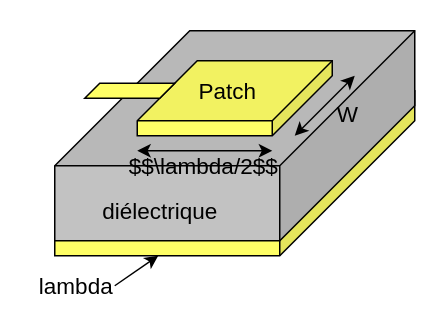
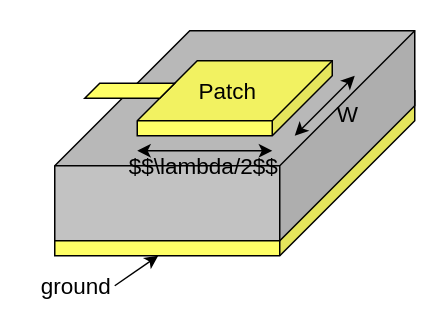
(160, 211) -> none
(77, 286) -> (77, 286)
